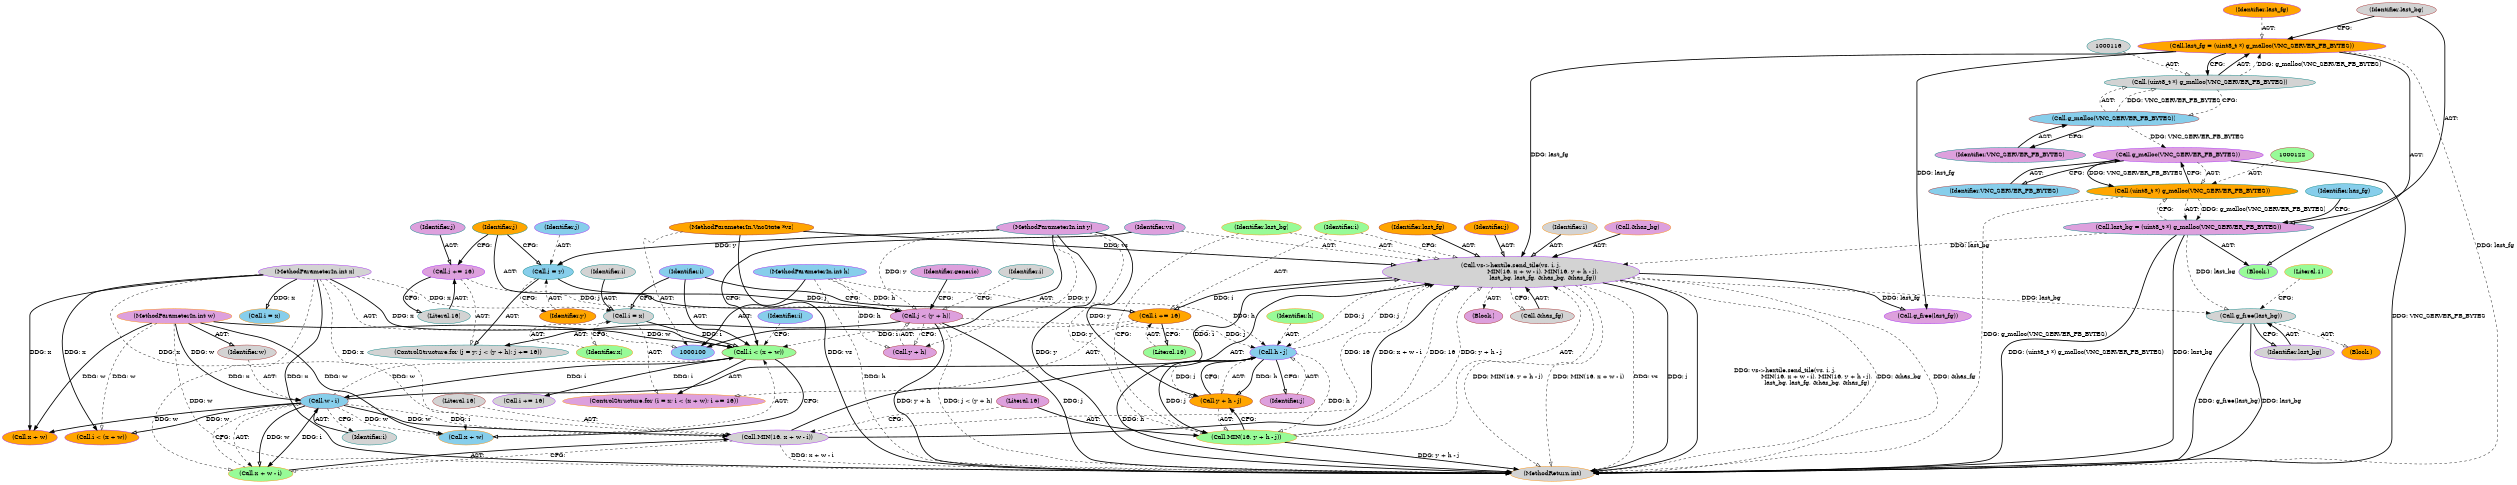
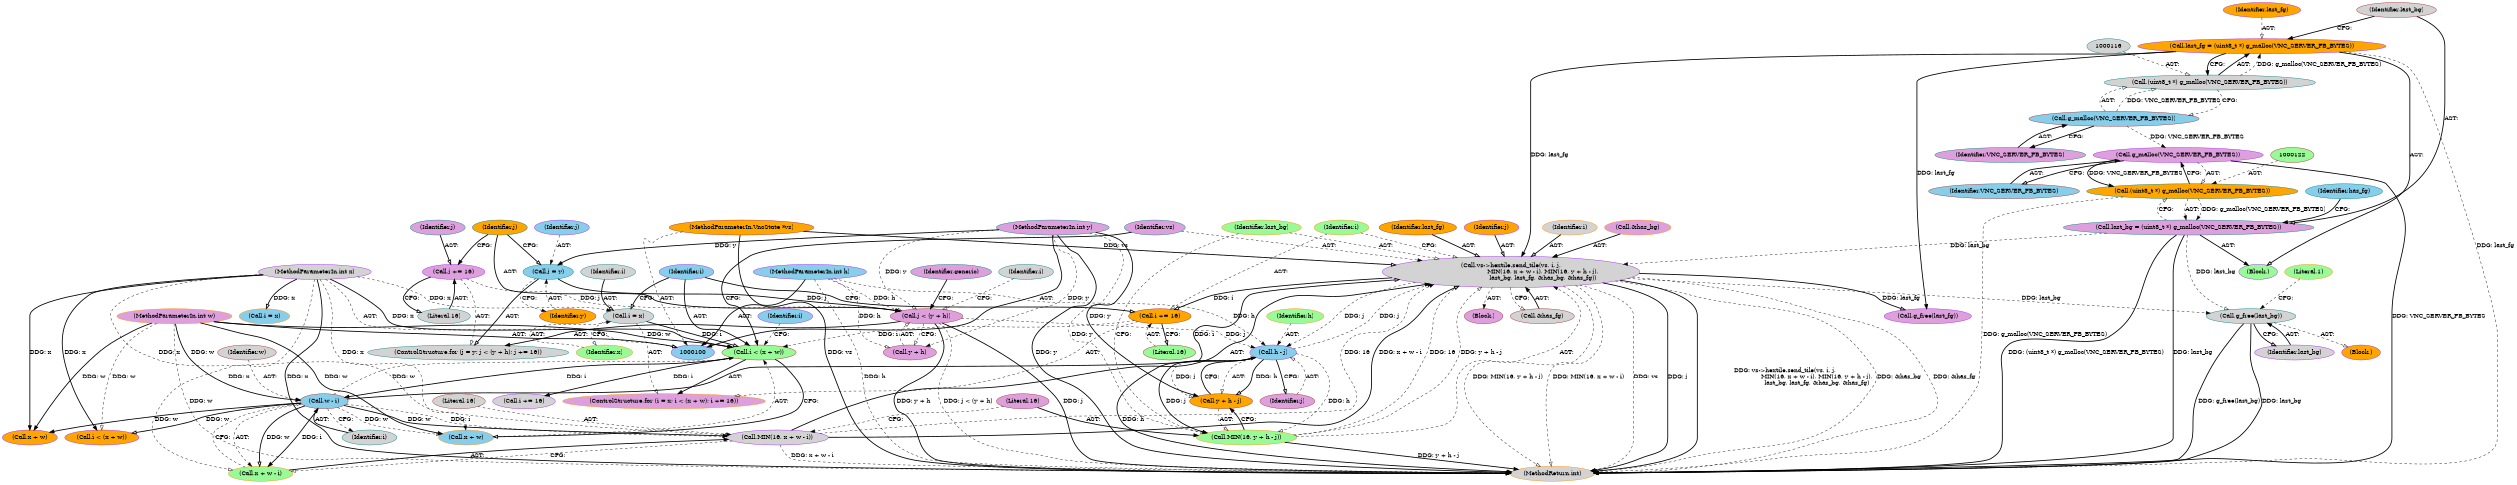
(209, 334) -> (444, 335)
